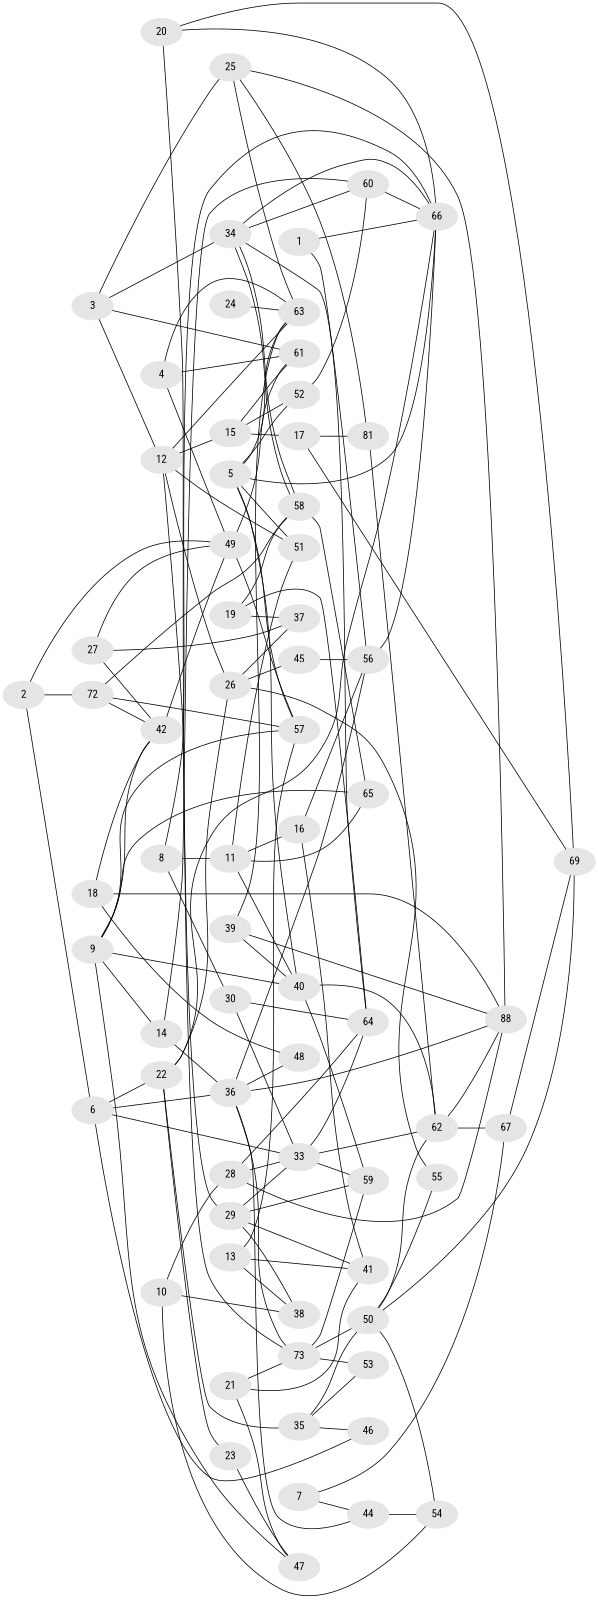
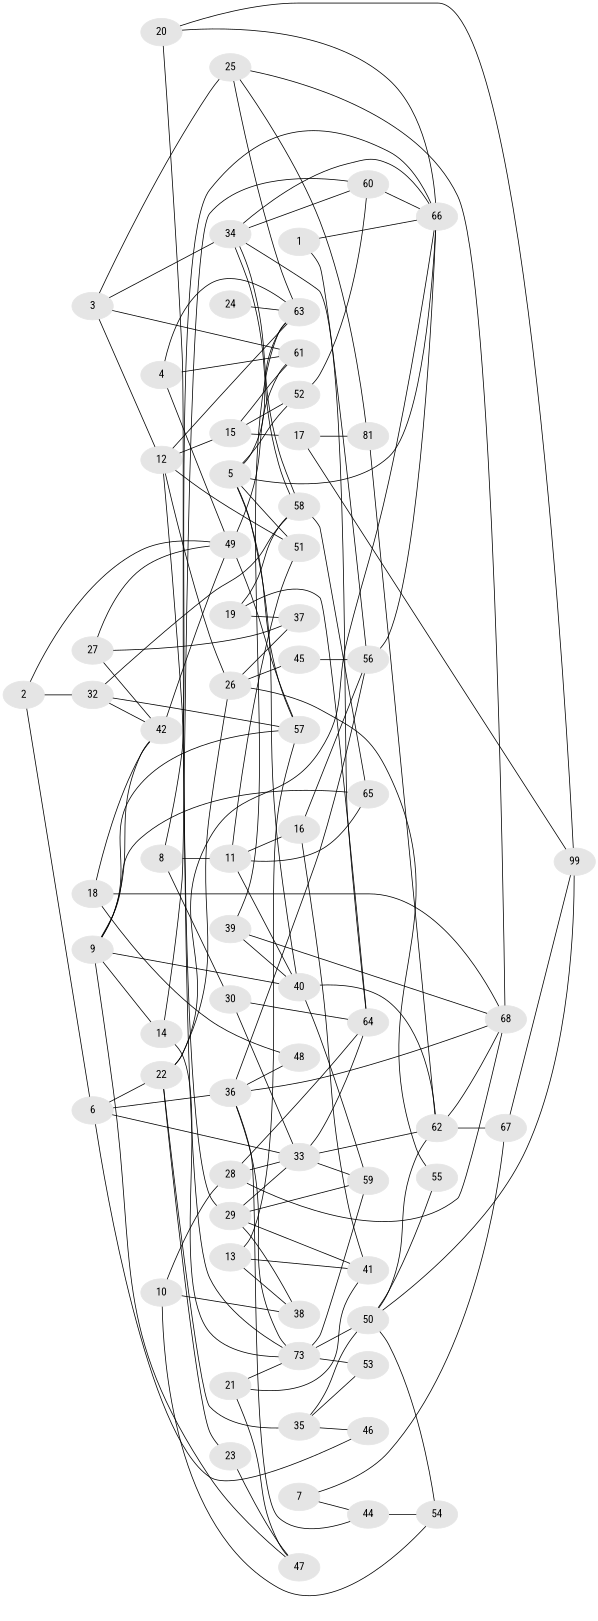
(93, 695) -> (93, 695)
(575, 862) -> (575, 862)
(506, 1019) -> (506, 1019)
(198, 1065) -> (190, 1217)
